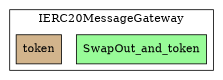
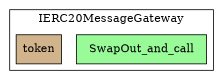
(141, 49) -> (141, 49)
